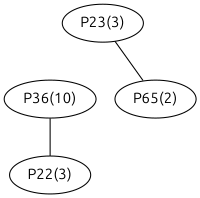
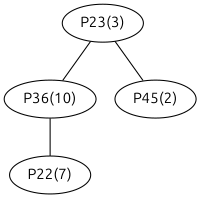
none -> (77, 61)
(156, 99) -> (156, 99)
(50, 175) -> (50, 175)
